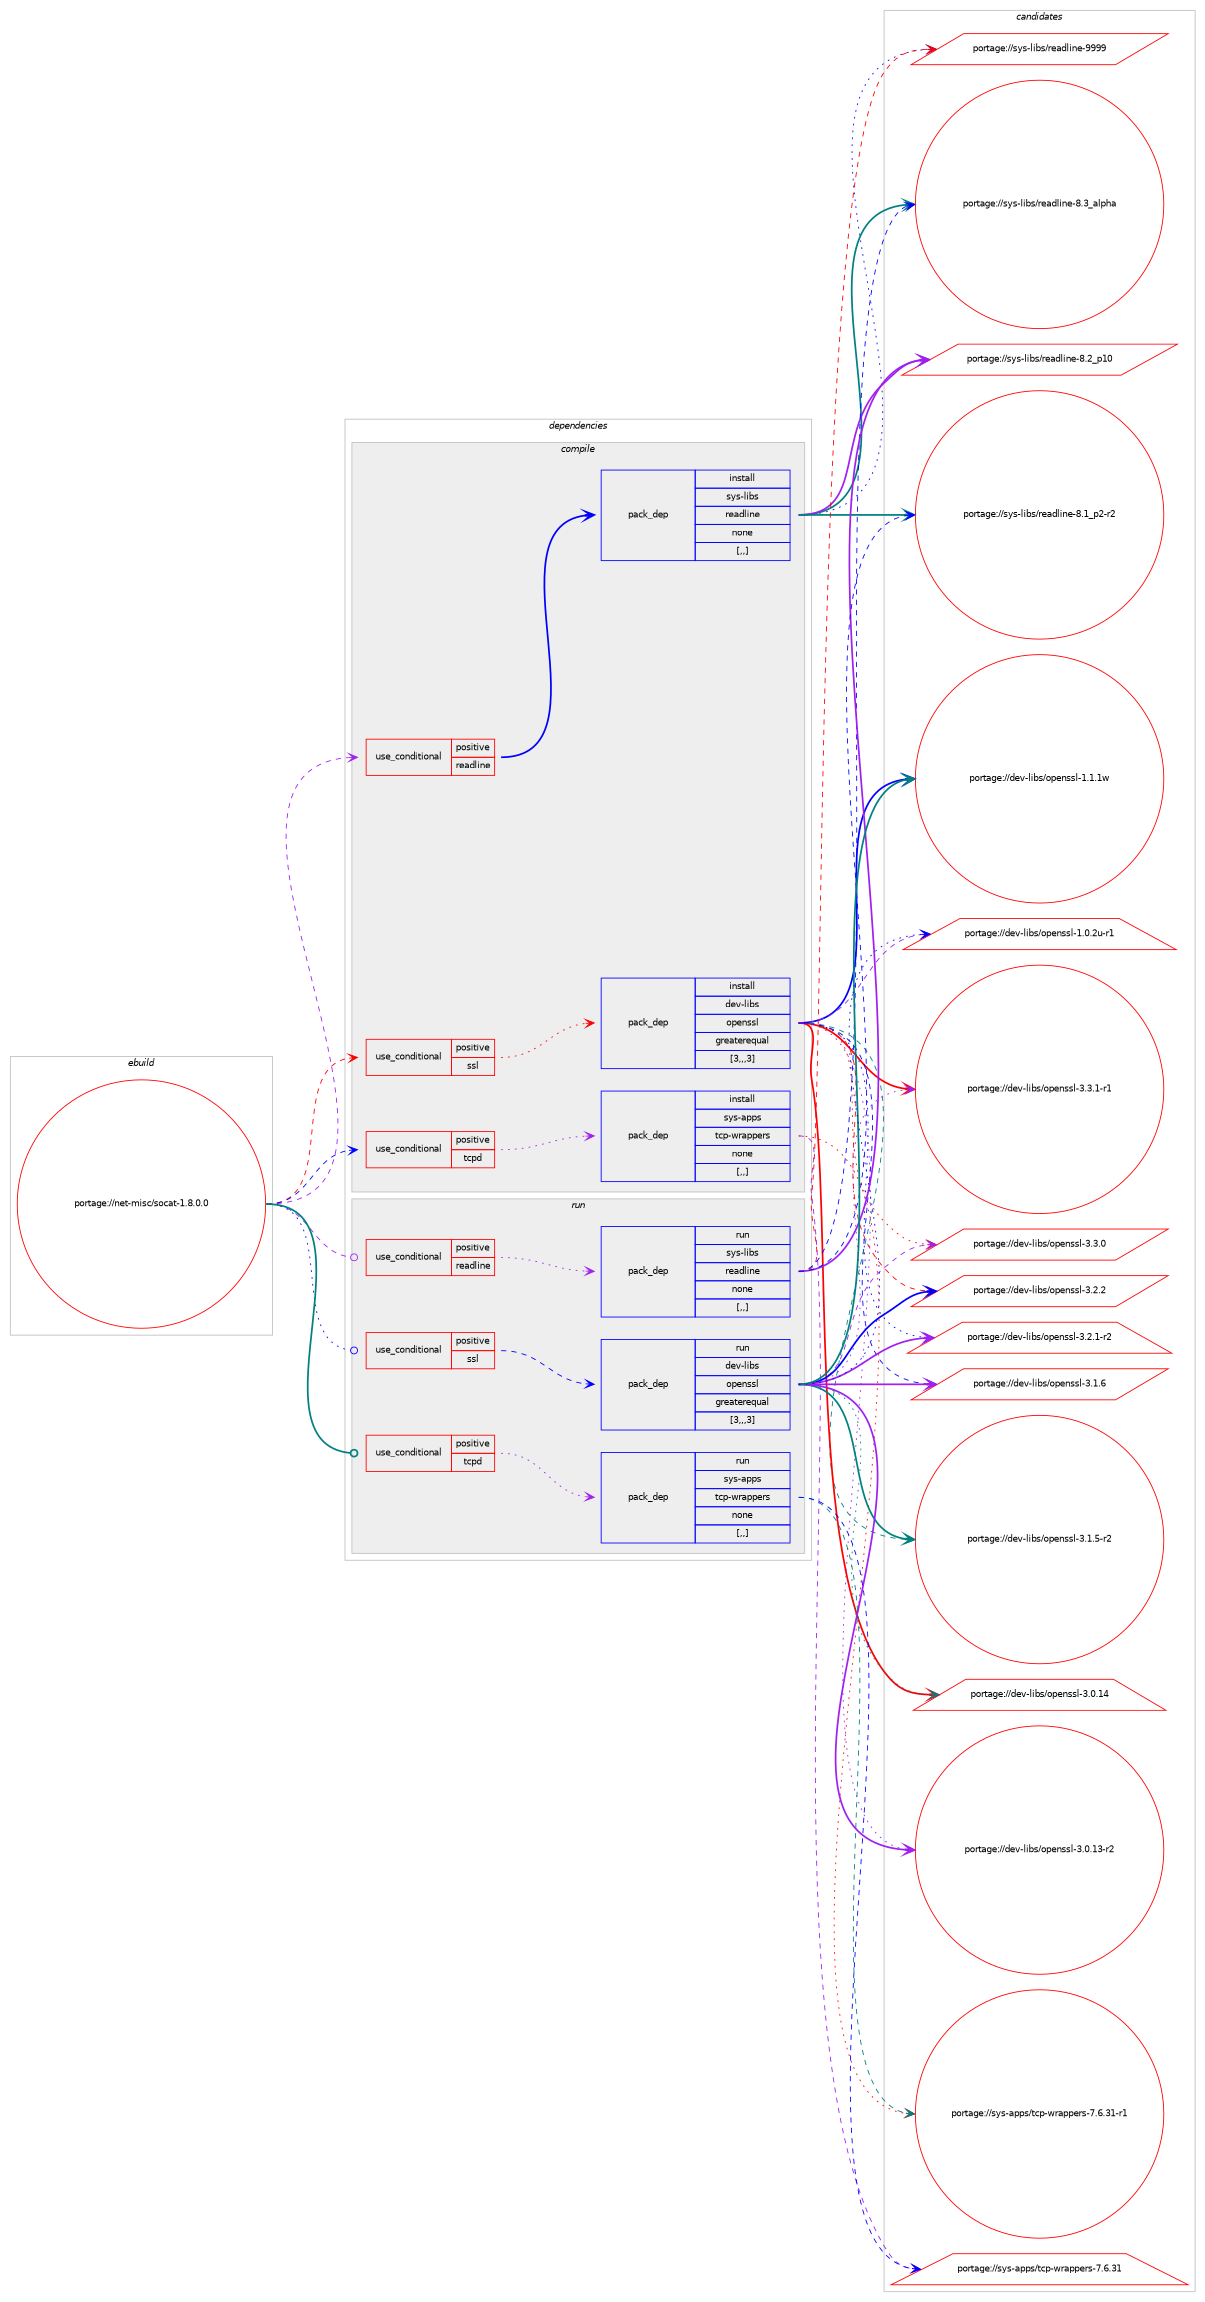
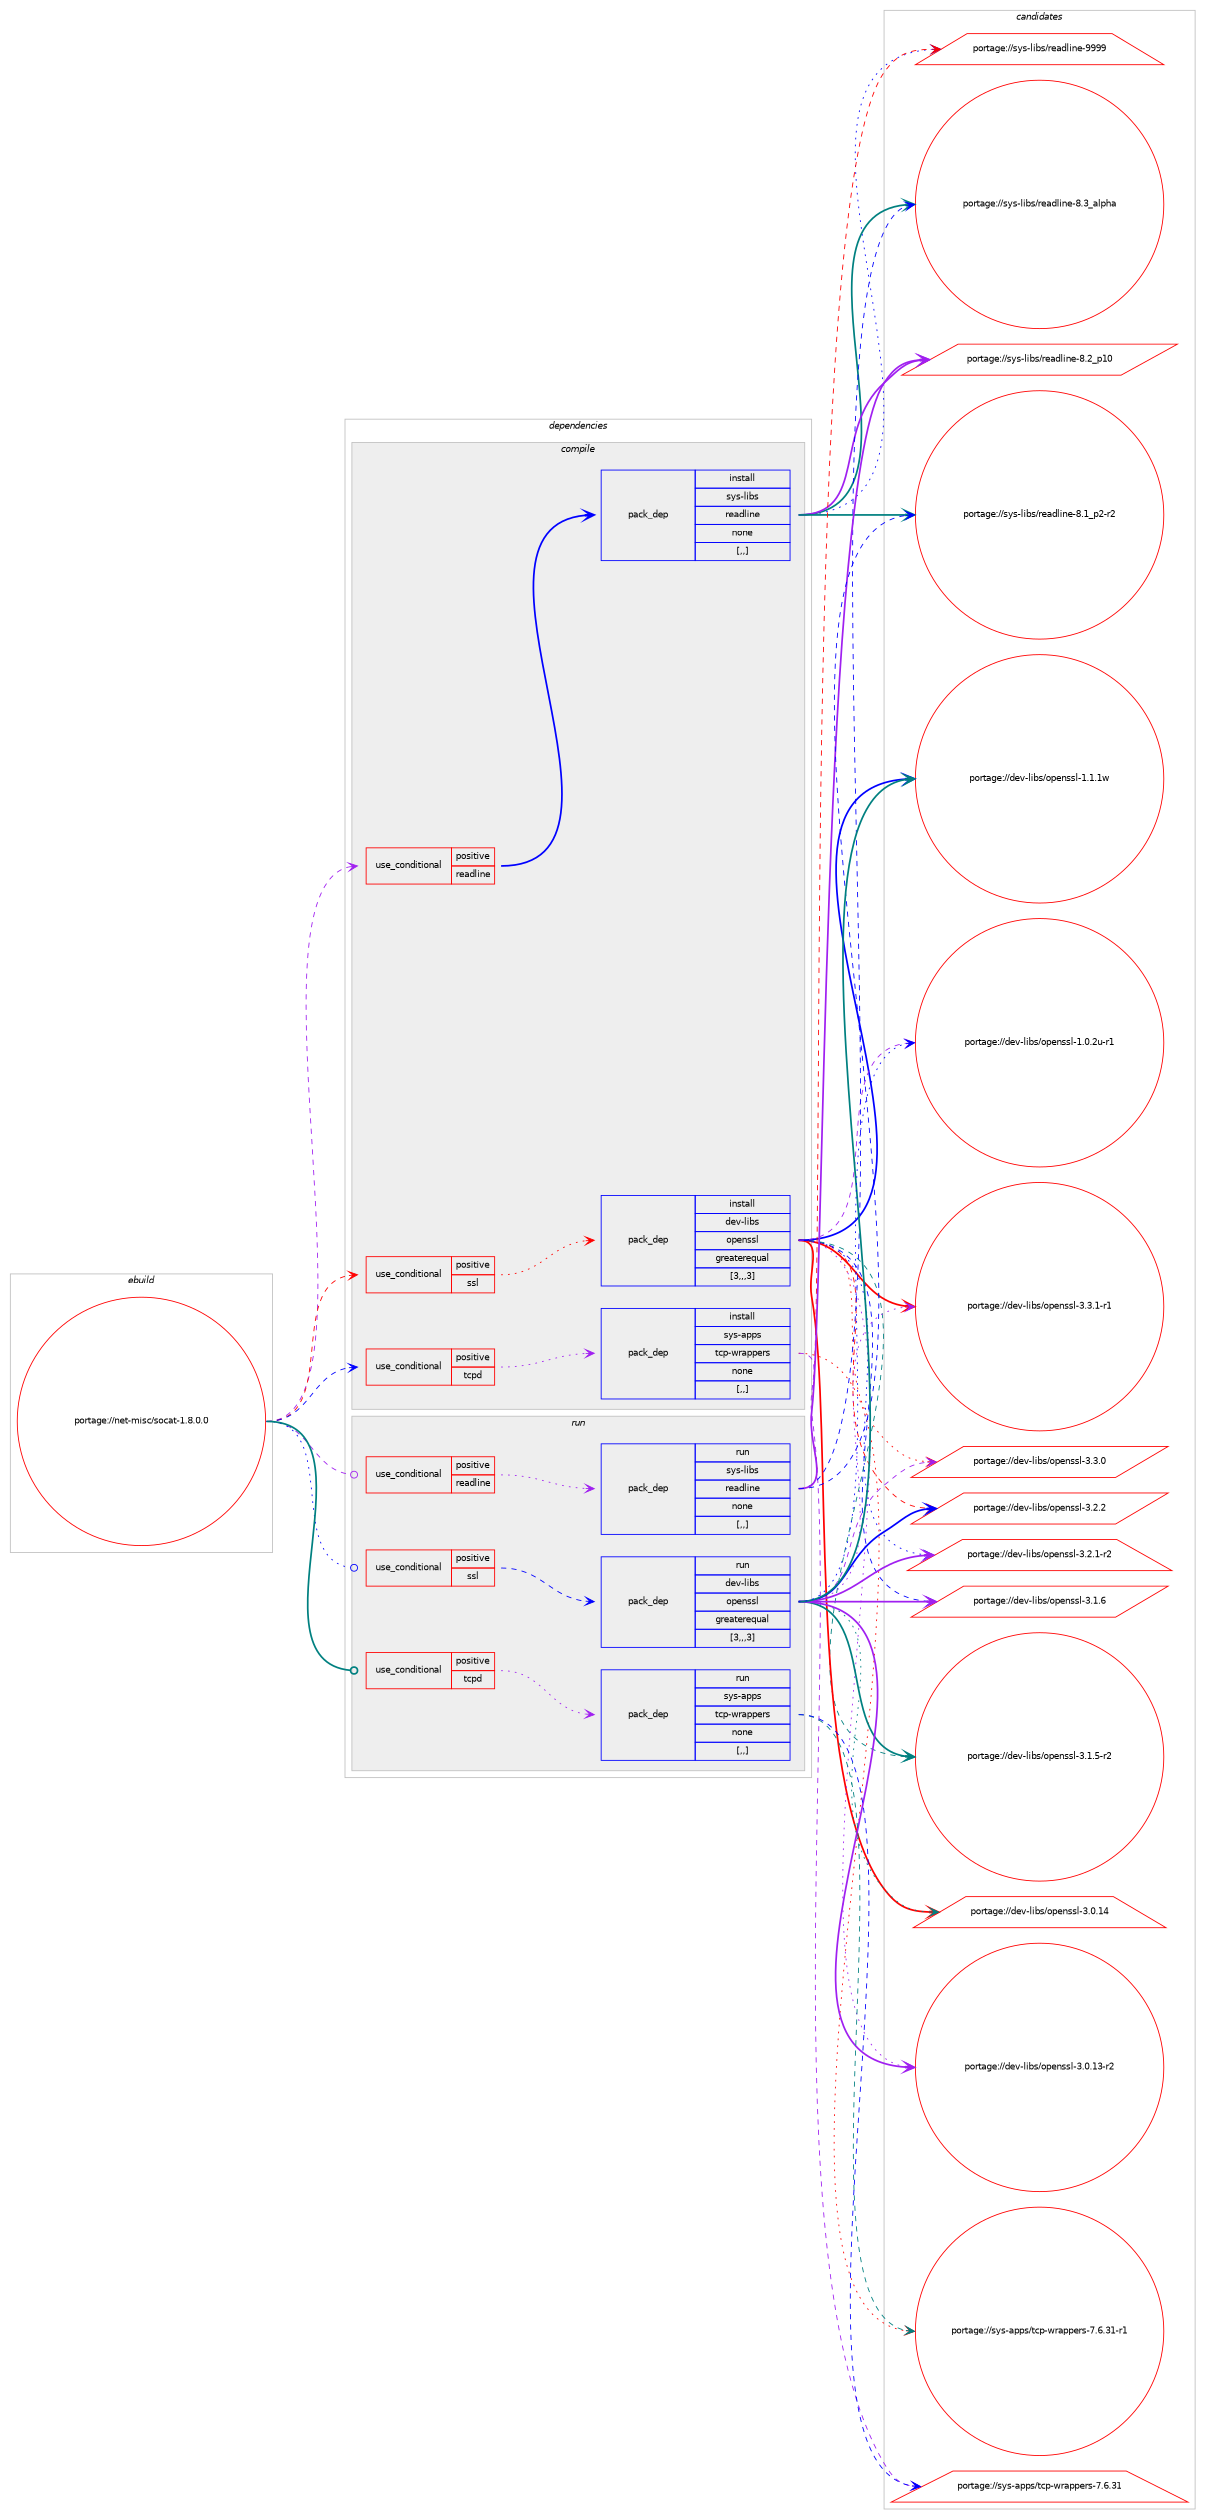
(1040, 49) -> (1040, 49)
(1040, 934) -> (1040, 1043)
